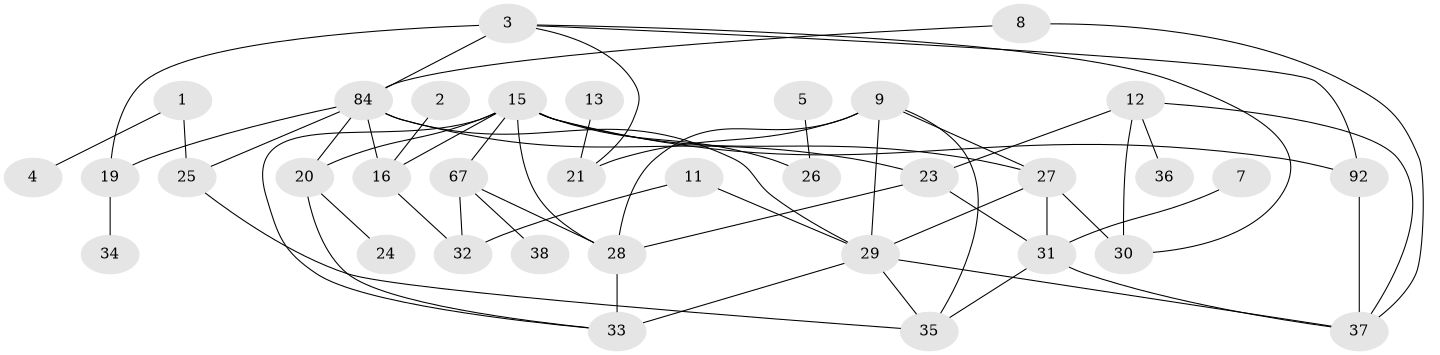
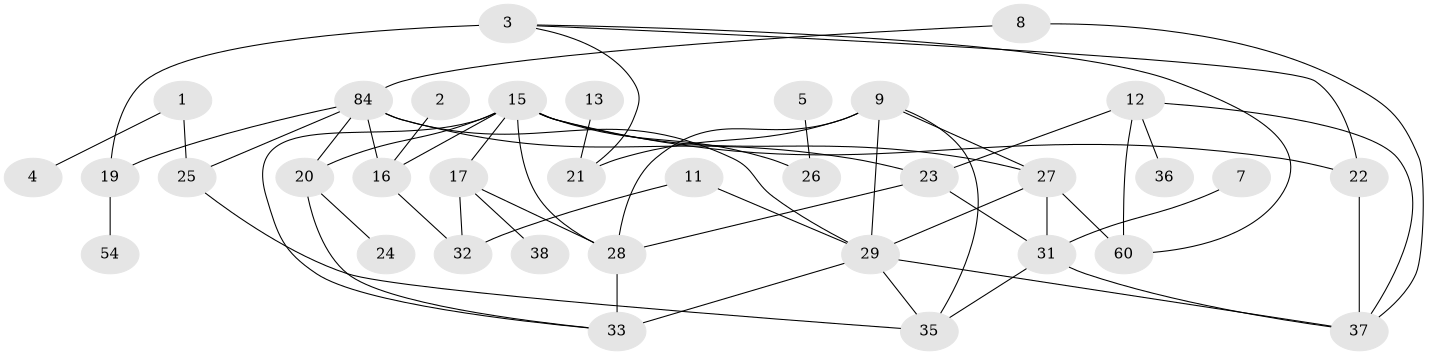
(436, 62) -> none
(459, 178) -> (459, 178)
(1359, 178) -> (1359, 178)
(110, 255) -> (110, 255)
(1124, 255) -> (1124, 255)
